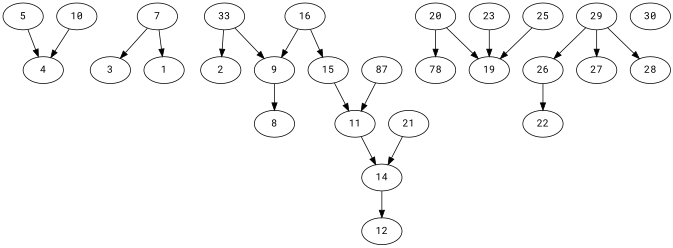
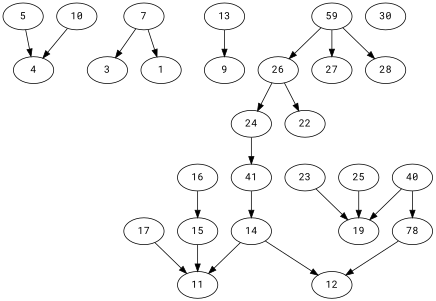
(224, 16) -> (224, 16)
(436, 16) -> (412, 178)
(597, 16) -> (332, 16)
(292, 40) -> none
(221, 70) -> none
(382, 70) -> (144, 231)
none -> (251, 124)
(274, 124) -> none
(409, 124) -> (251, 178)
(367, 147) -> (227, 255)
none -> (375, 256)
